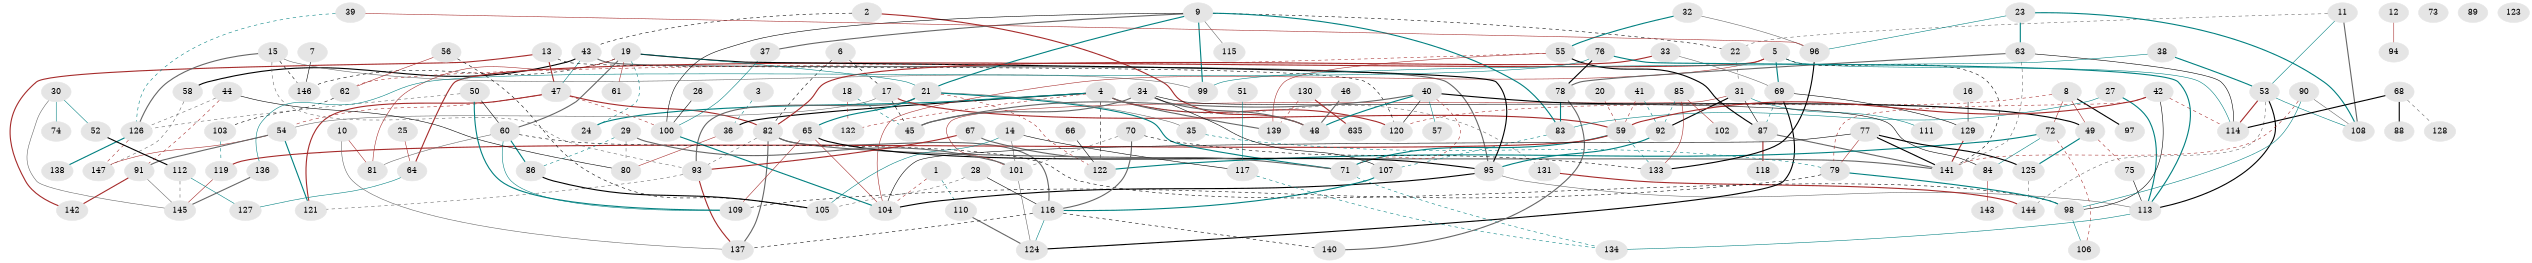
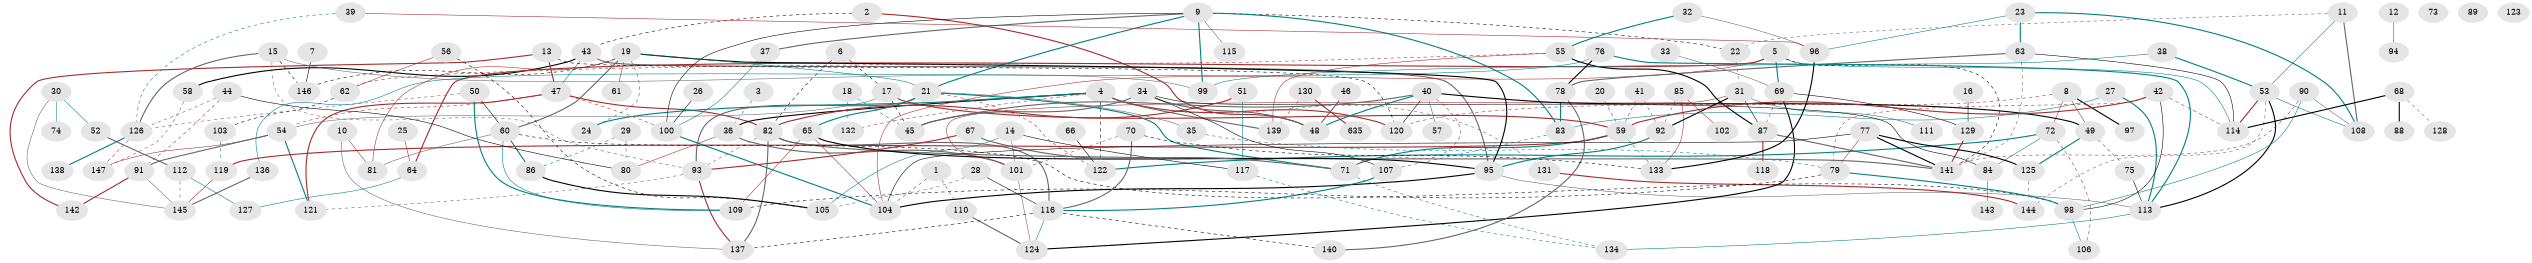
(1207, 63) -> (1005, 112)
(134, 150) -> (134, 150)
(821, 152) -> (818, 153)
